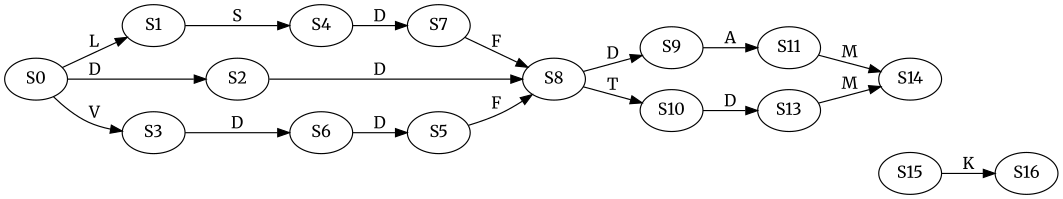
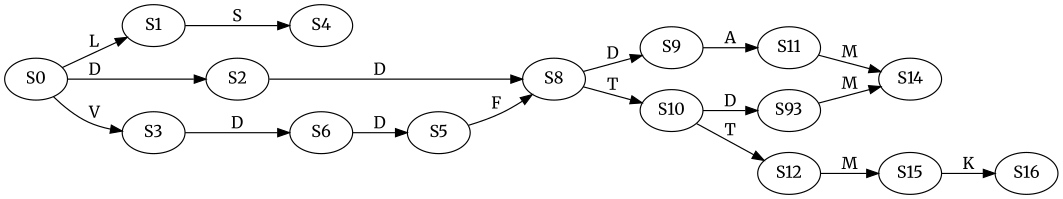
(439, 26) -> none
(789, 111) -> (789, 111)
none -> (789, 173)
